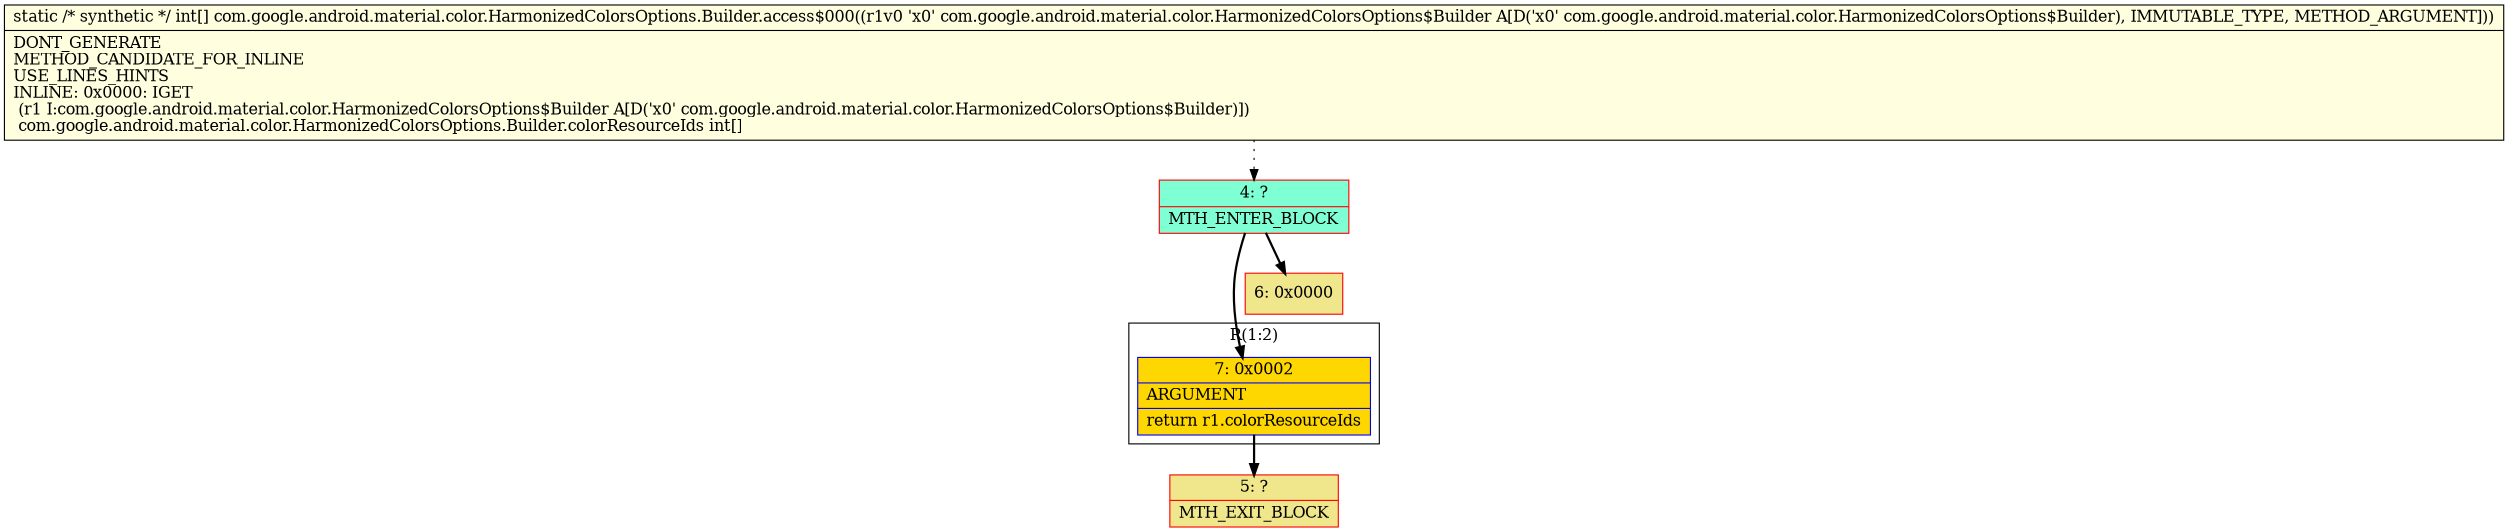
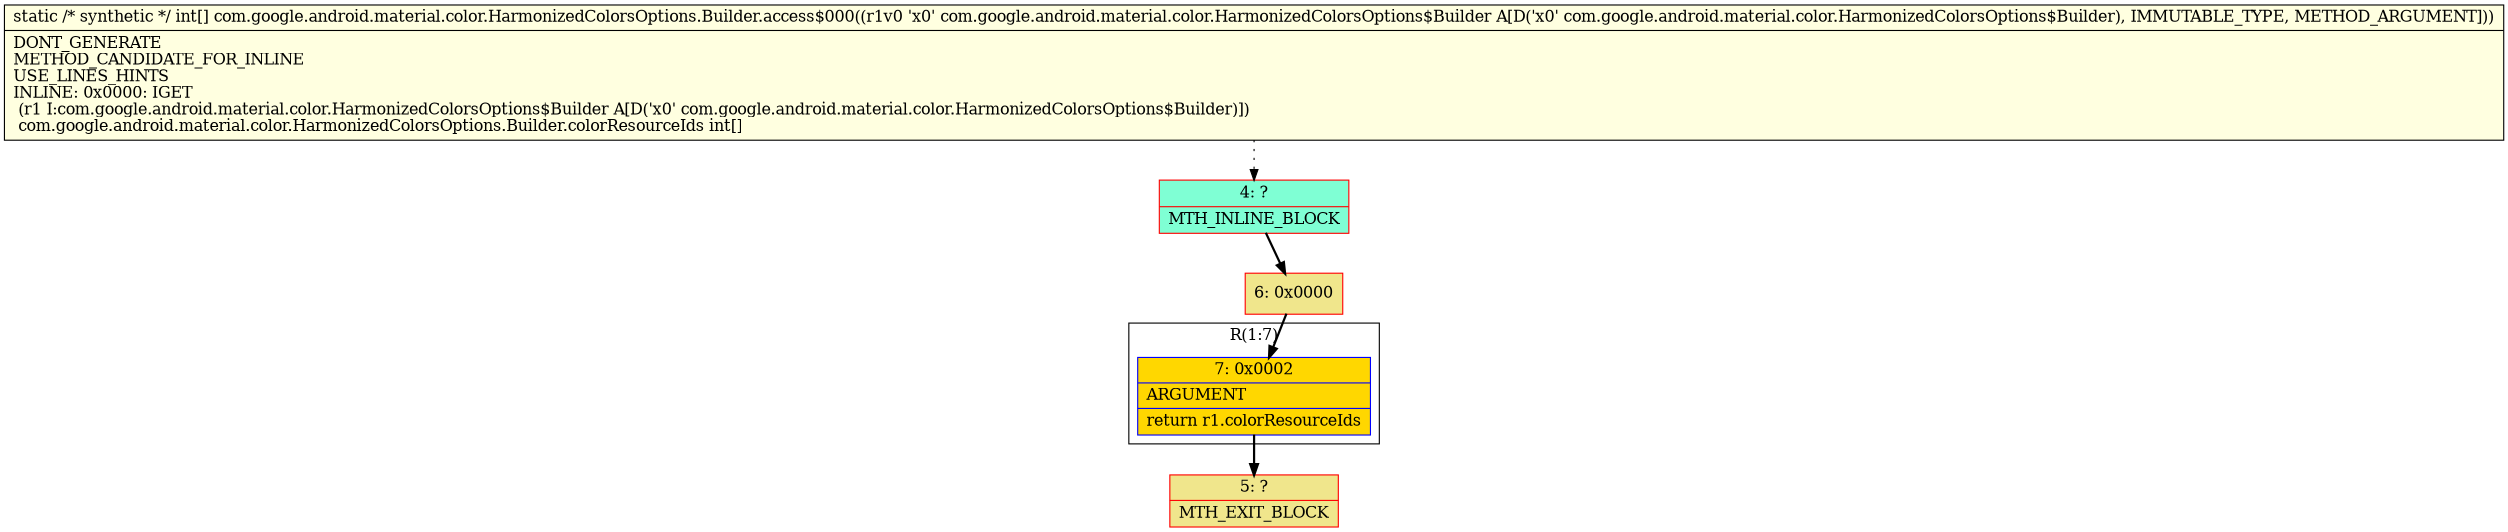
(1254, 219) -> (1254, 219)
(1234, 289) -> (1280, 330)
(1254, 336) -> (1254, 336)
